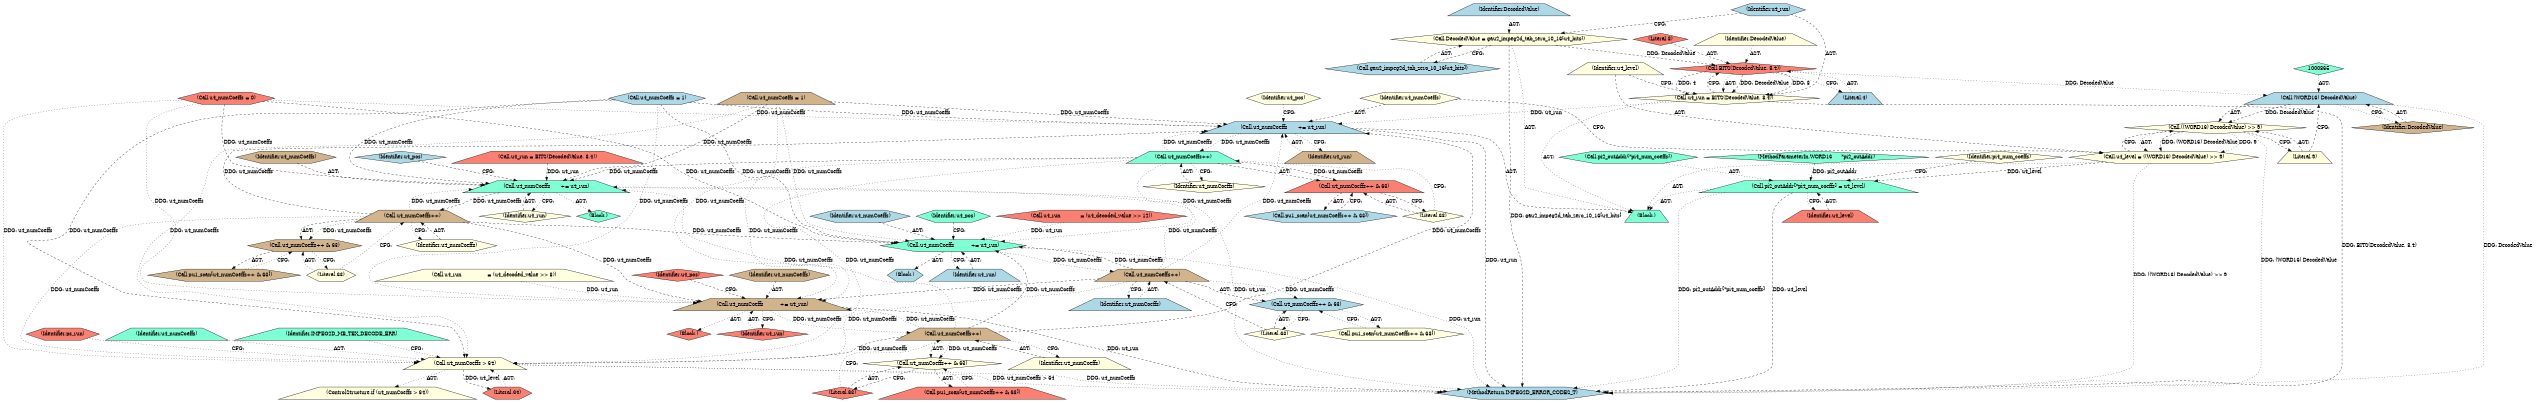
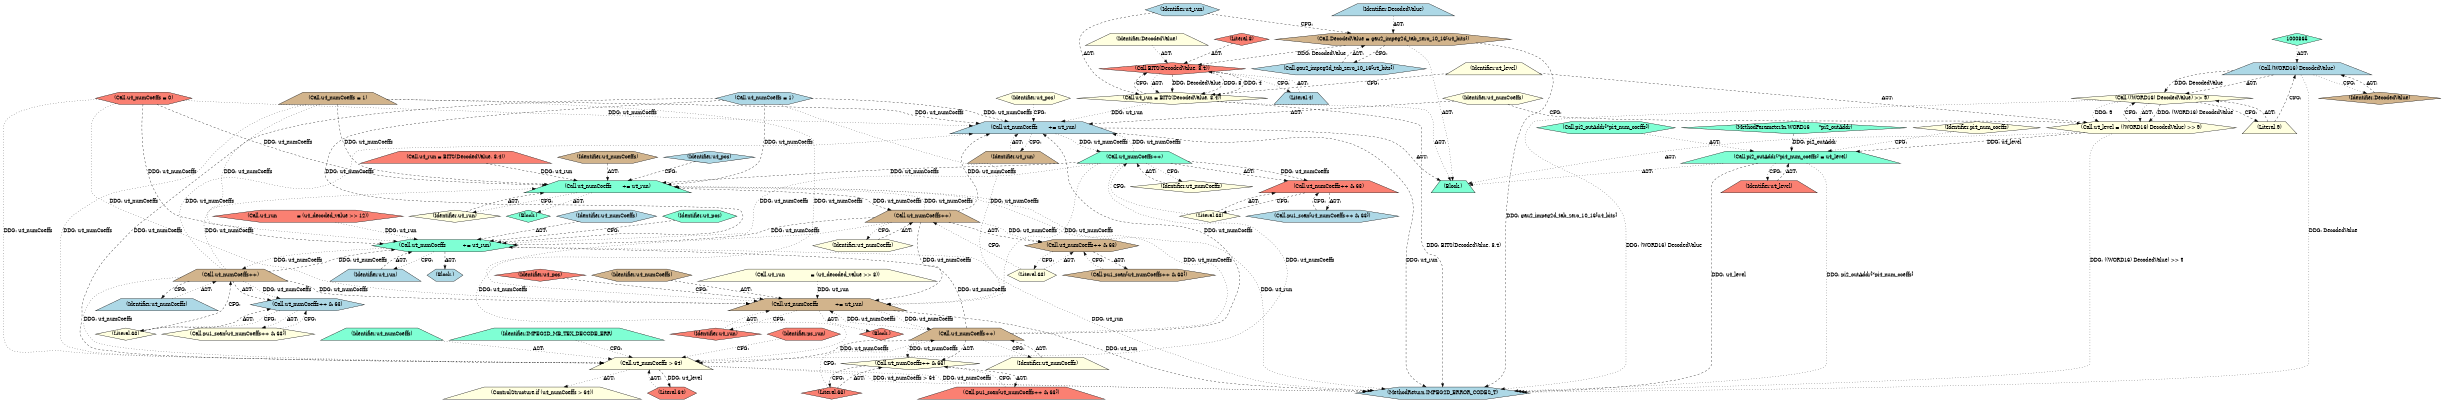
(1509, 39) -> (1393, 39)
(2025, 83) -> none
(1913, 171) -> (1893, 141)
